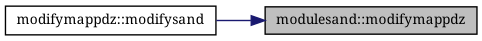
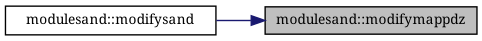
(111, 20) -> (111, 20)
